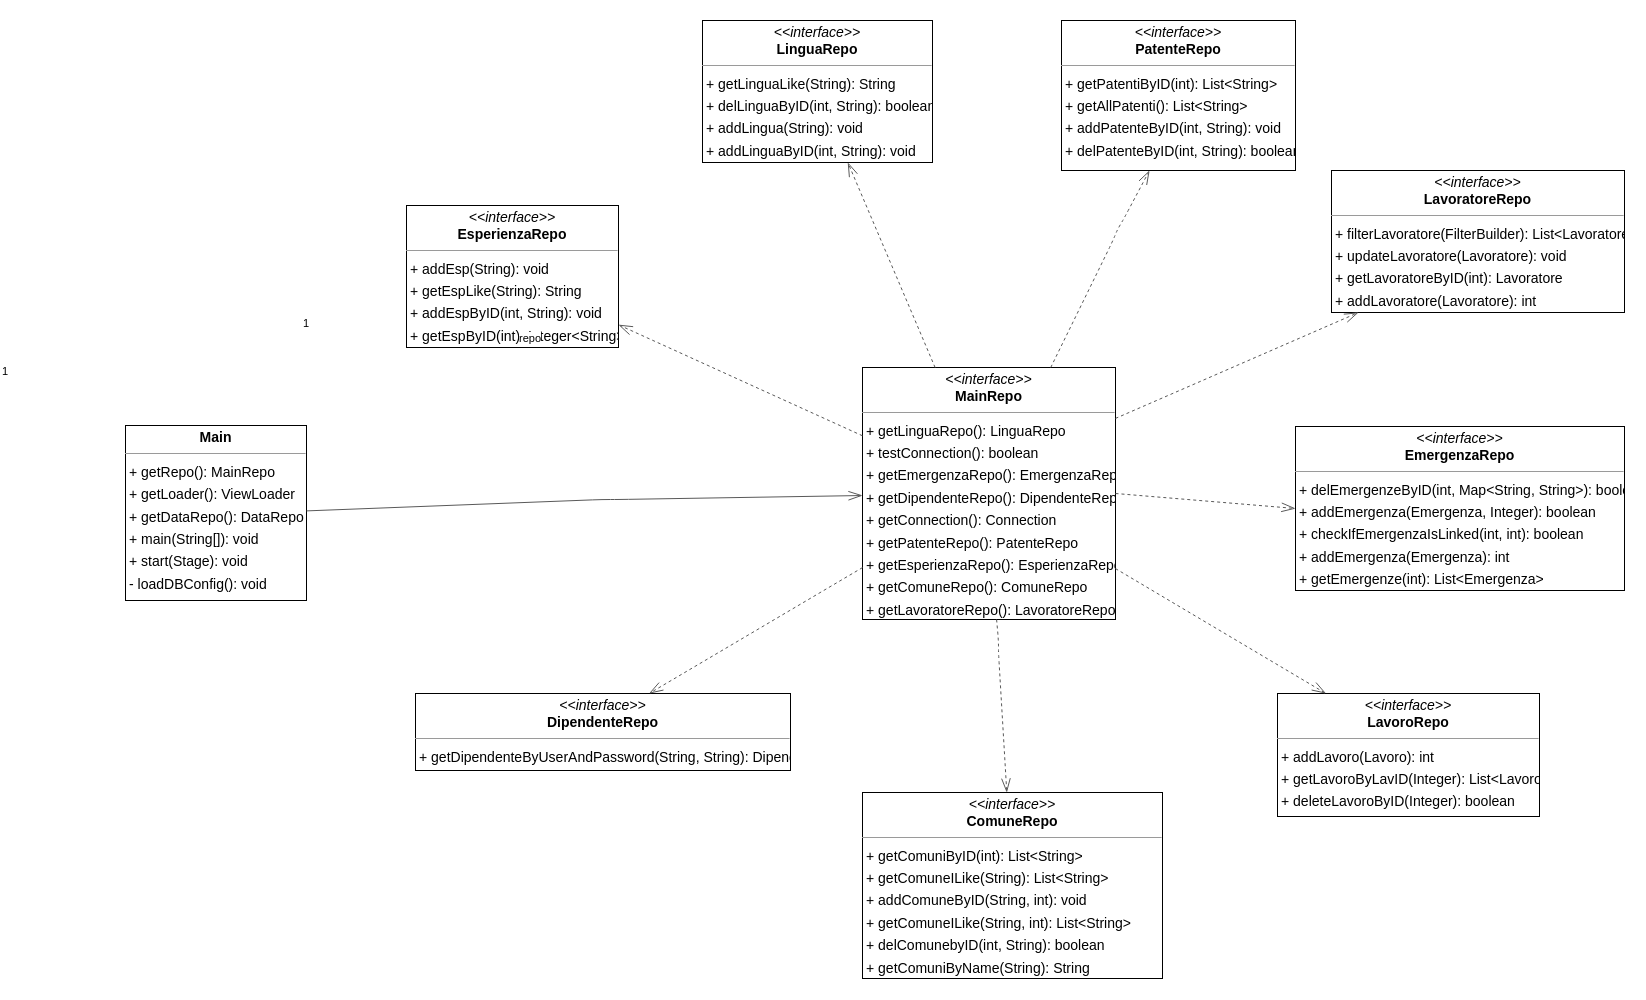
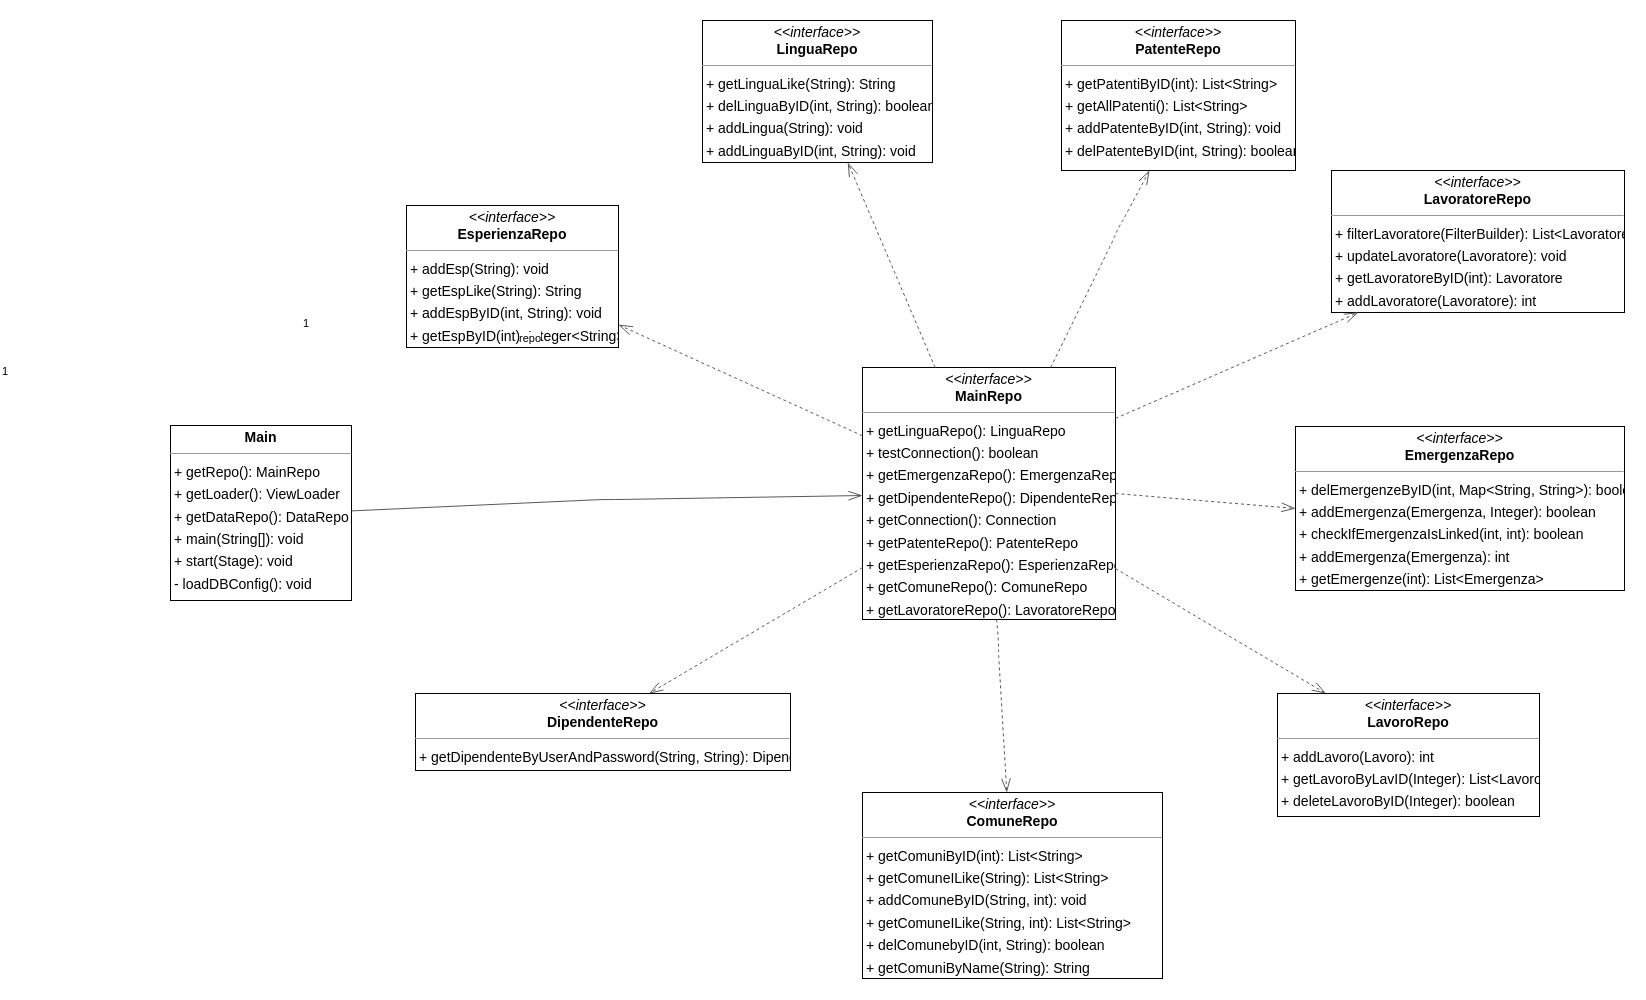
(216, 513) -> (261, 513)
